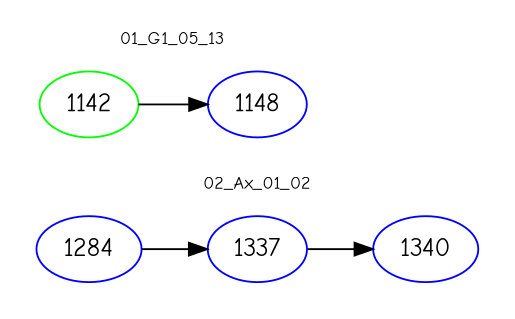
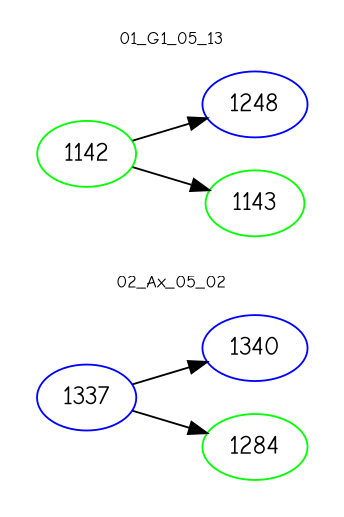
(257, 104) -> (255, 104)
(257, 184) -> (172, 283)
none -> (255, 203)
(89, 249) -> (255, 447)
(165, 249) -> (161, 419)
